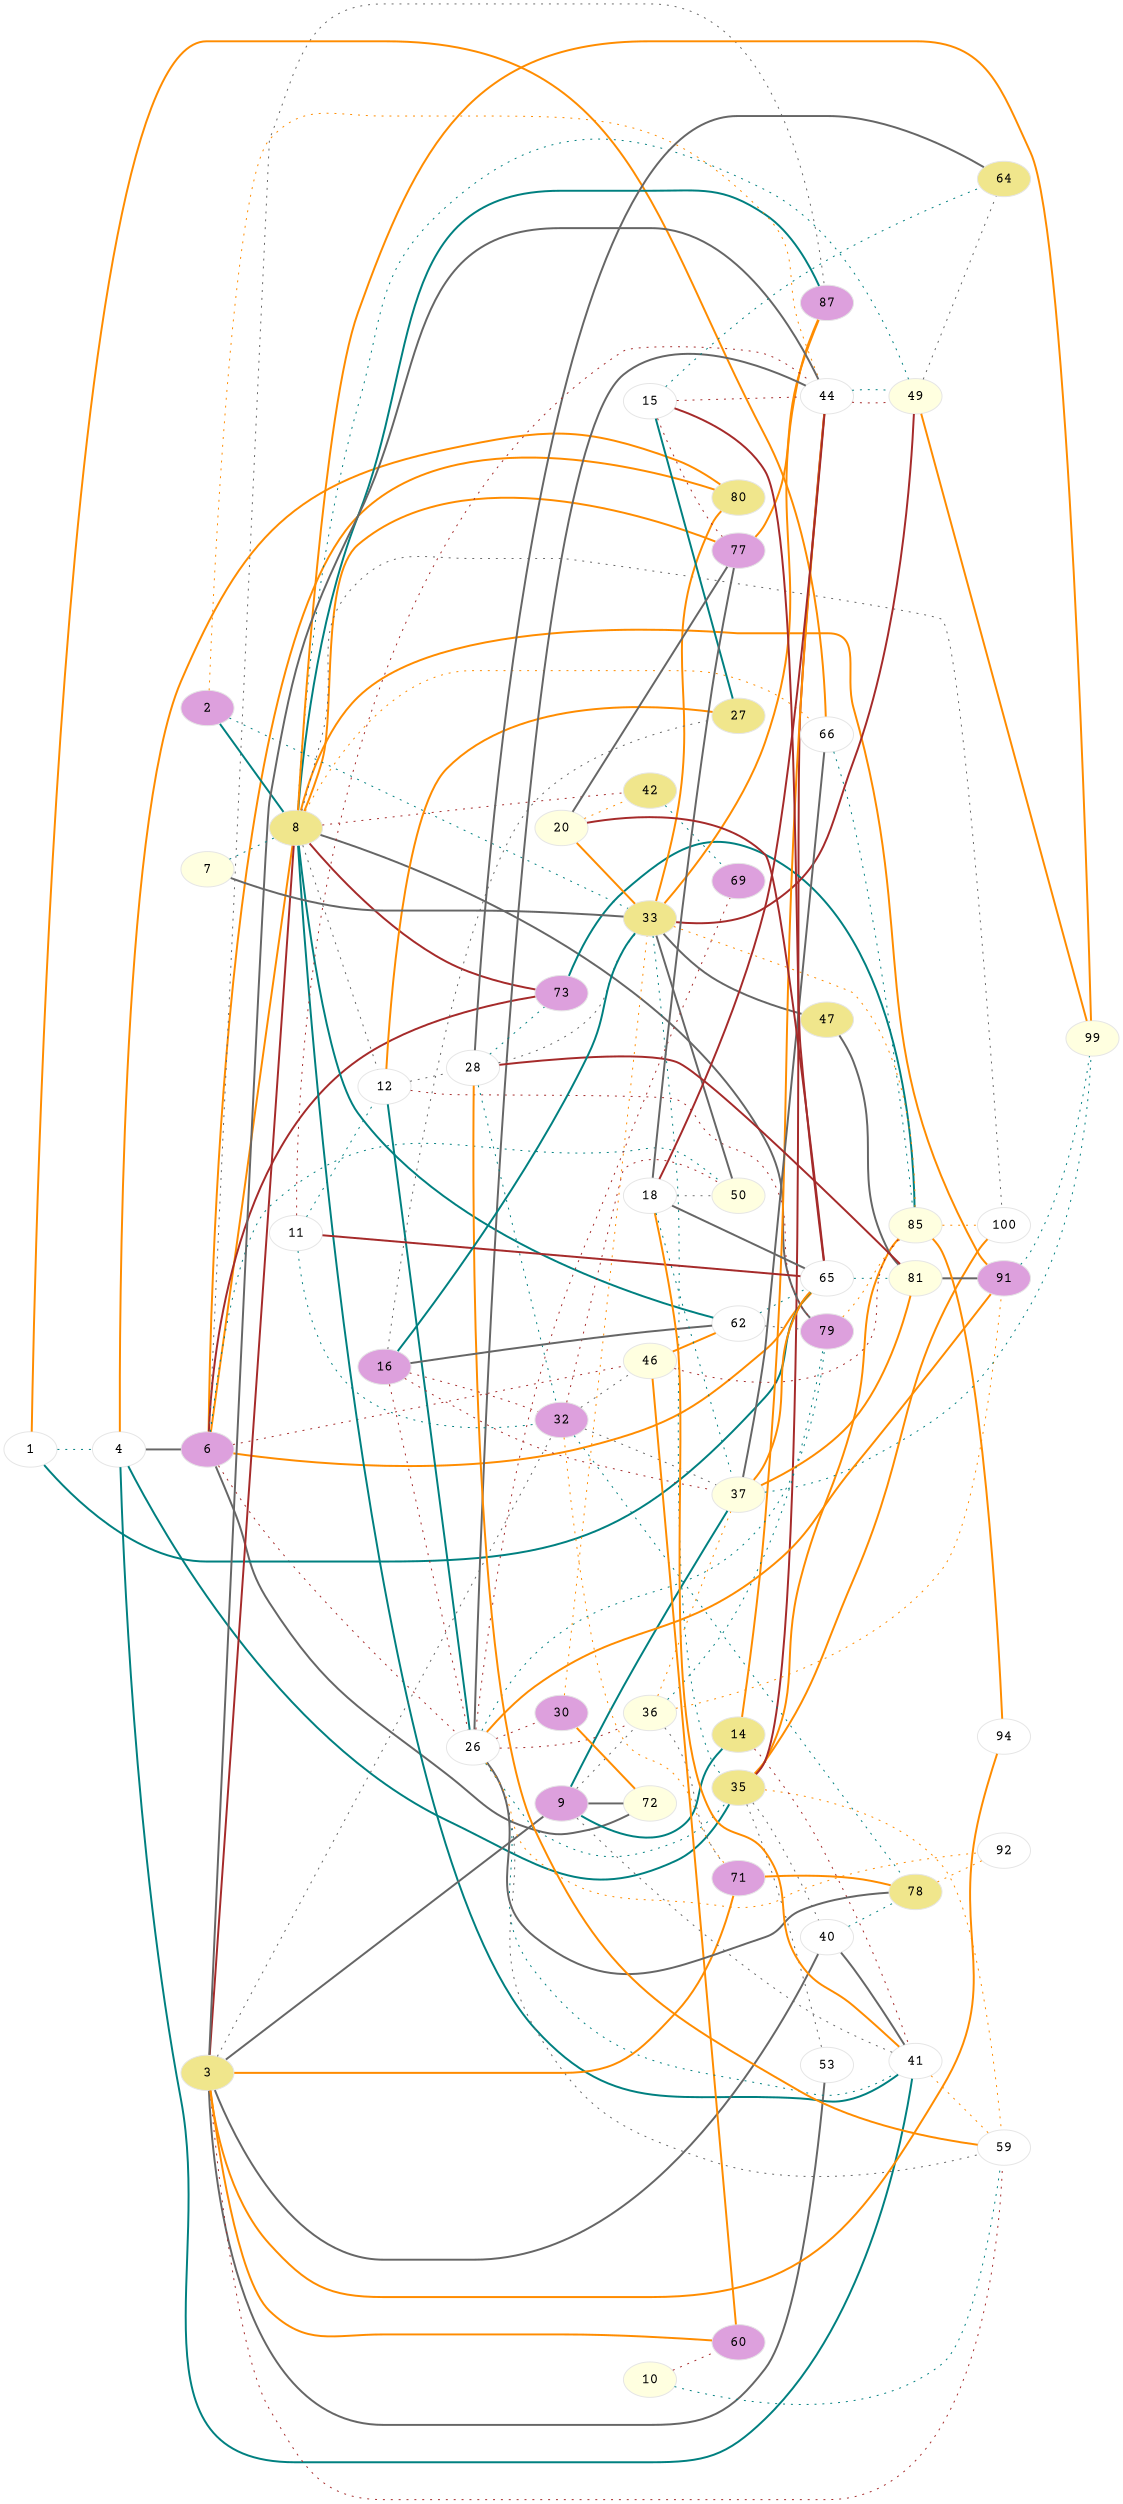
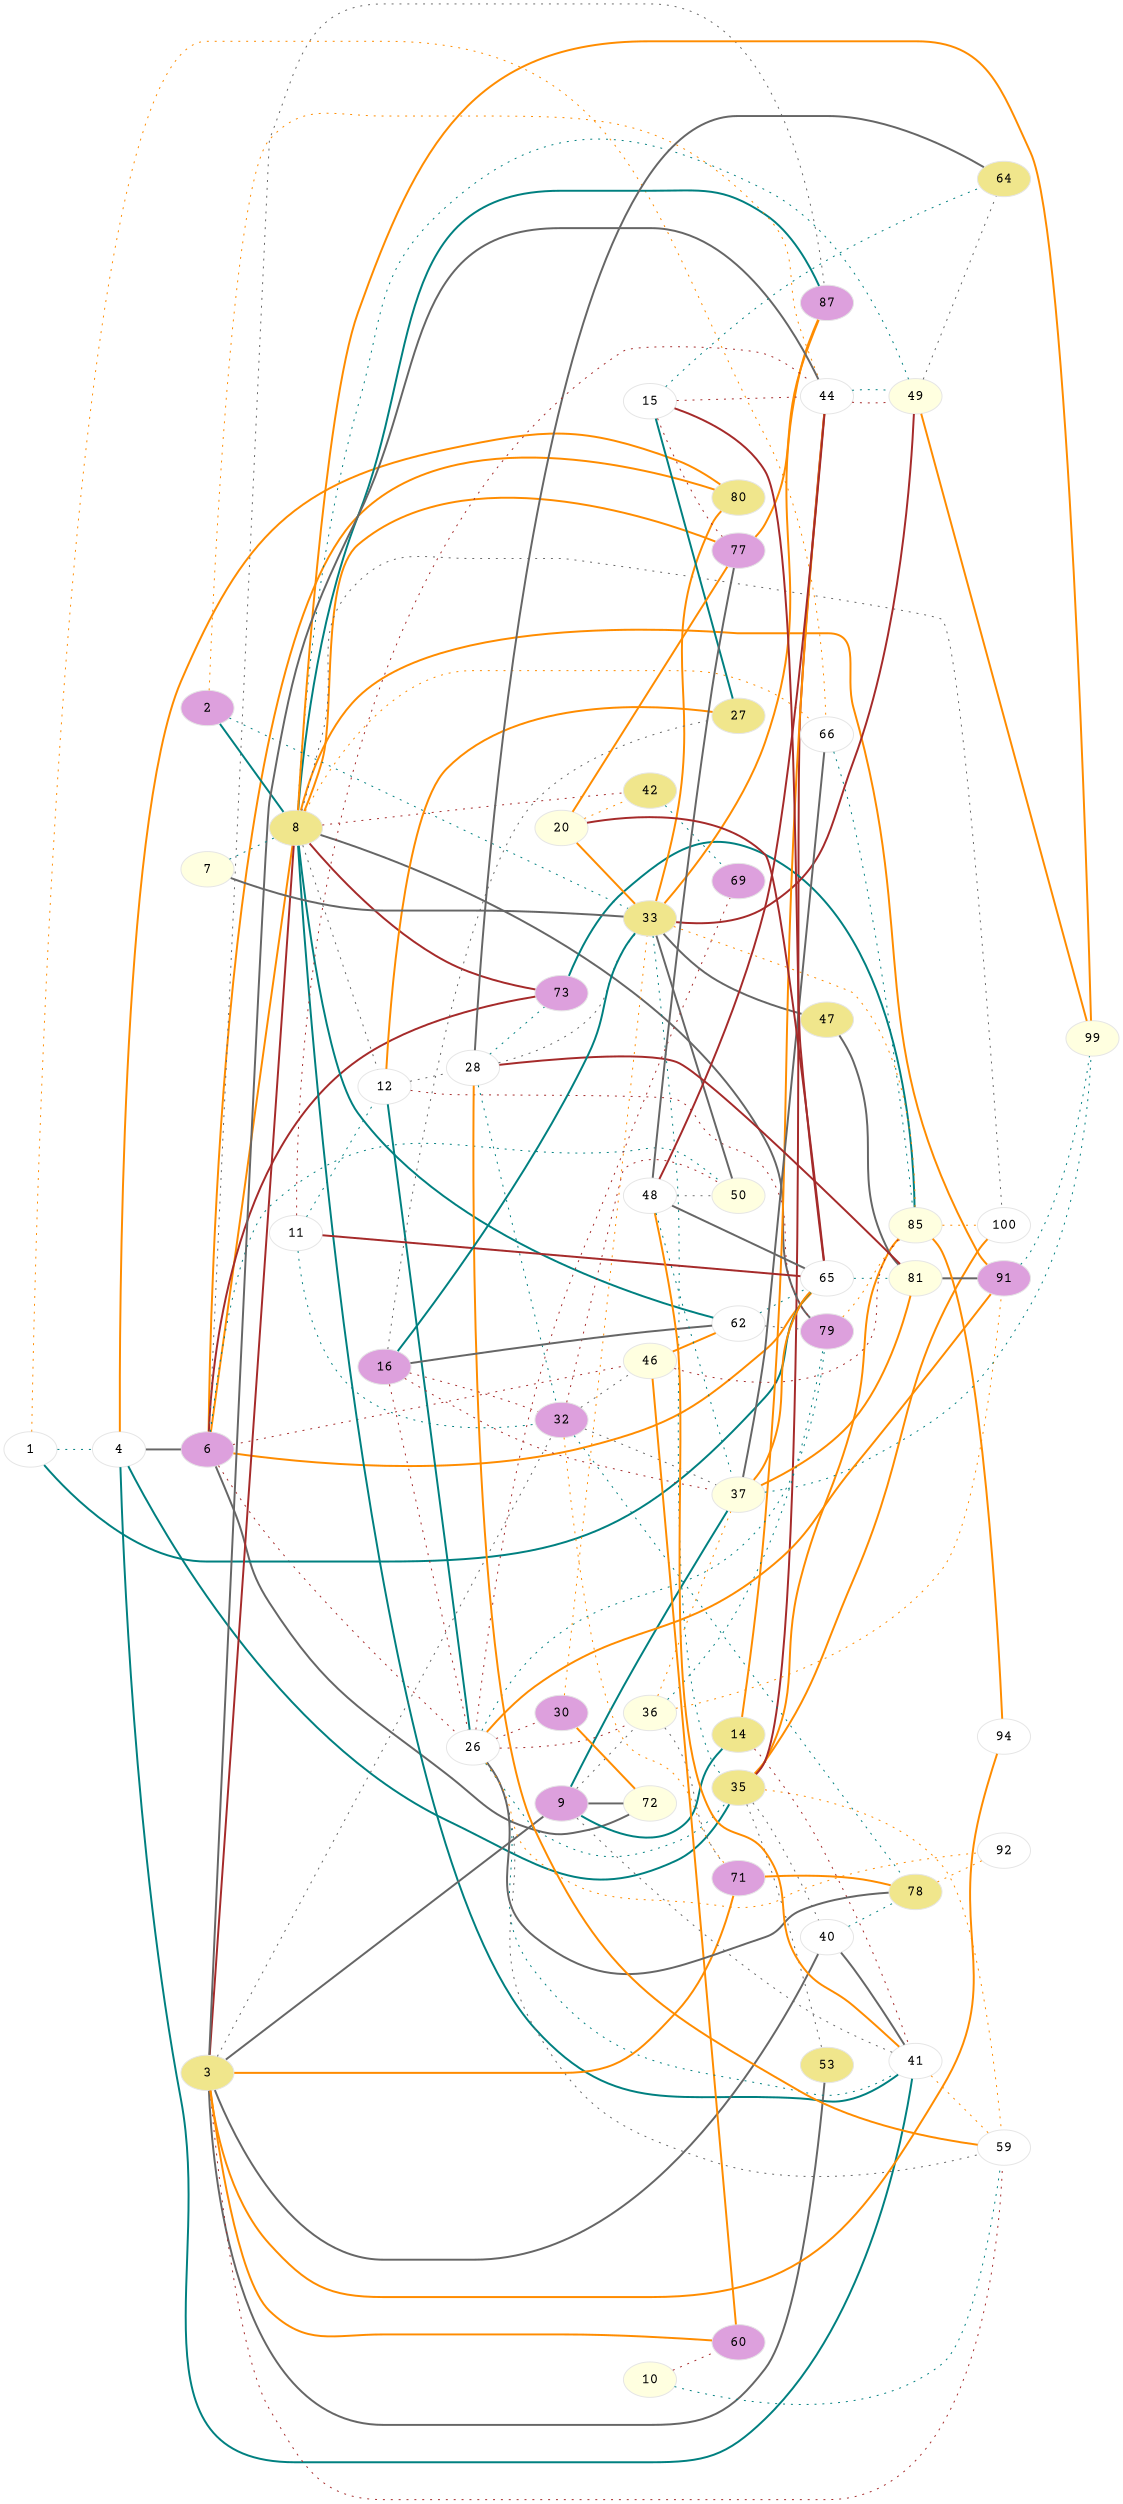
(128, 199) -> (128, 199)
(650, 689) -> (650, 689)
(516, 949) -> none
(650, 1196) -> (650, 1196)
(827, 2065) -> (827, 2065)
